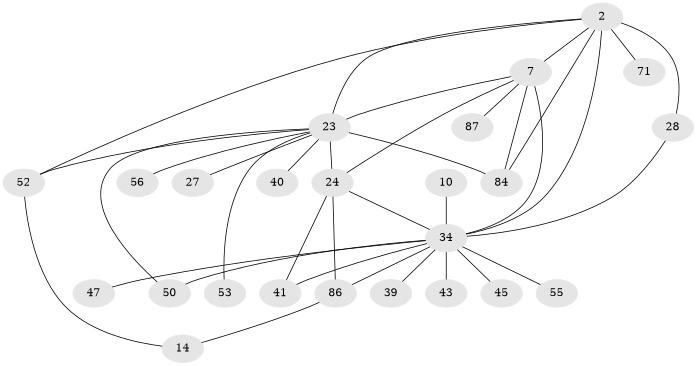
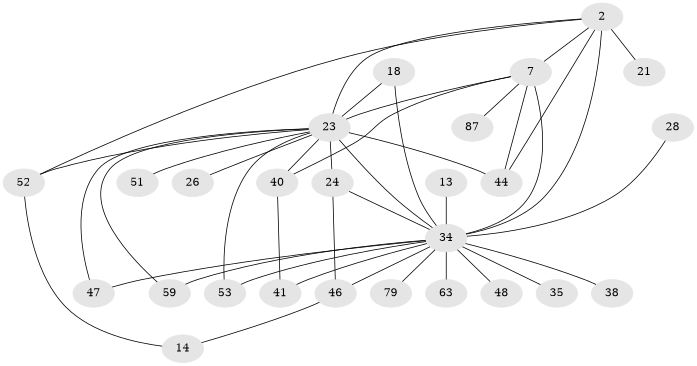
(670, 56) -> none
none -> (394, 72)
(644, 72) -> (644, 72)
(428, 123) -> (391, 115)
none -> (106, 164)
(137, 183) -> (137, 183)
(193, 183) -> (193, 183)
(446, 183) -> (446, 183)
(502, 183) -> (502, 183)
none -> (383, 187)
(306, 238) -> (279, 238)
none -> (328, 259)
(170, 293) -> (170, 293)
(336, 293) -> (336, 293)
(391, 293) -> (391, 293)
(446, 293) -> (446, 293)
(502, 293) -> (502, 293)
(557, 293) -> (557, 293)
none -> (612, 293)
